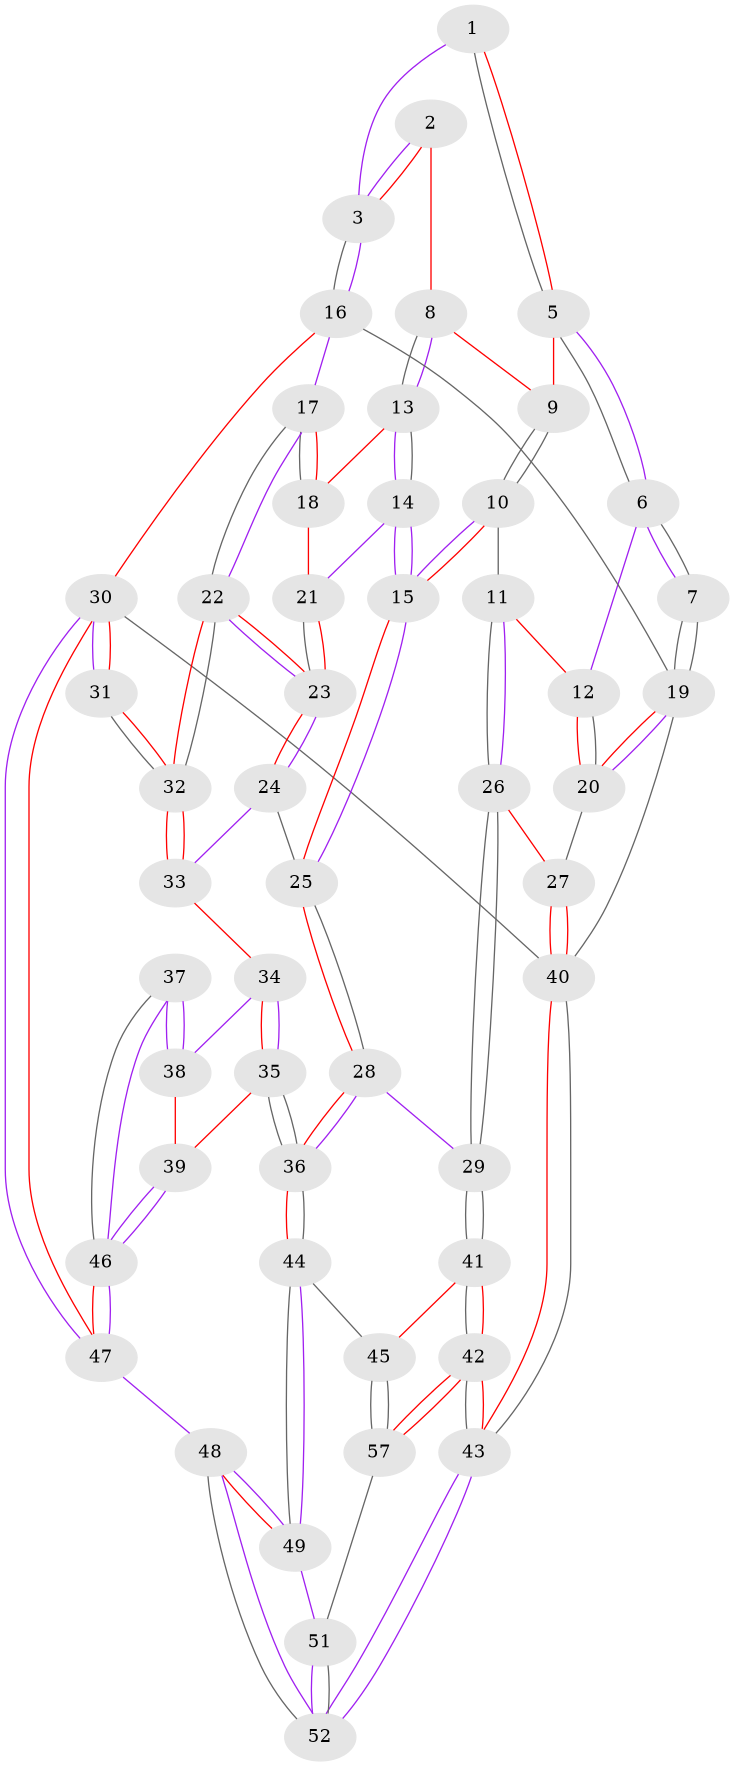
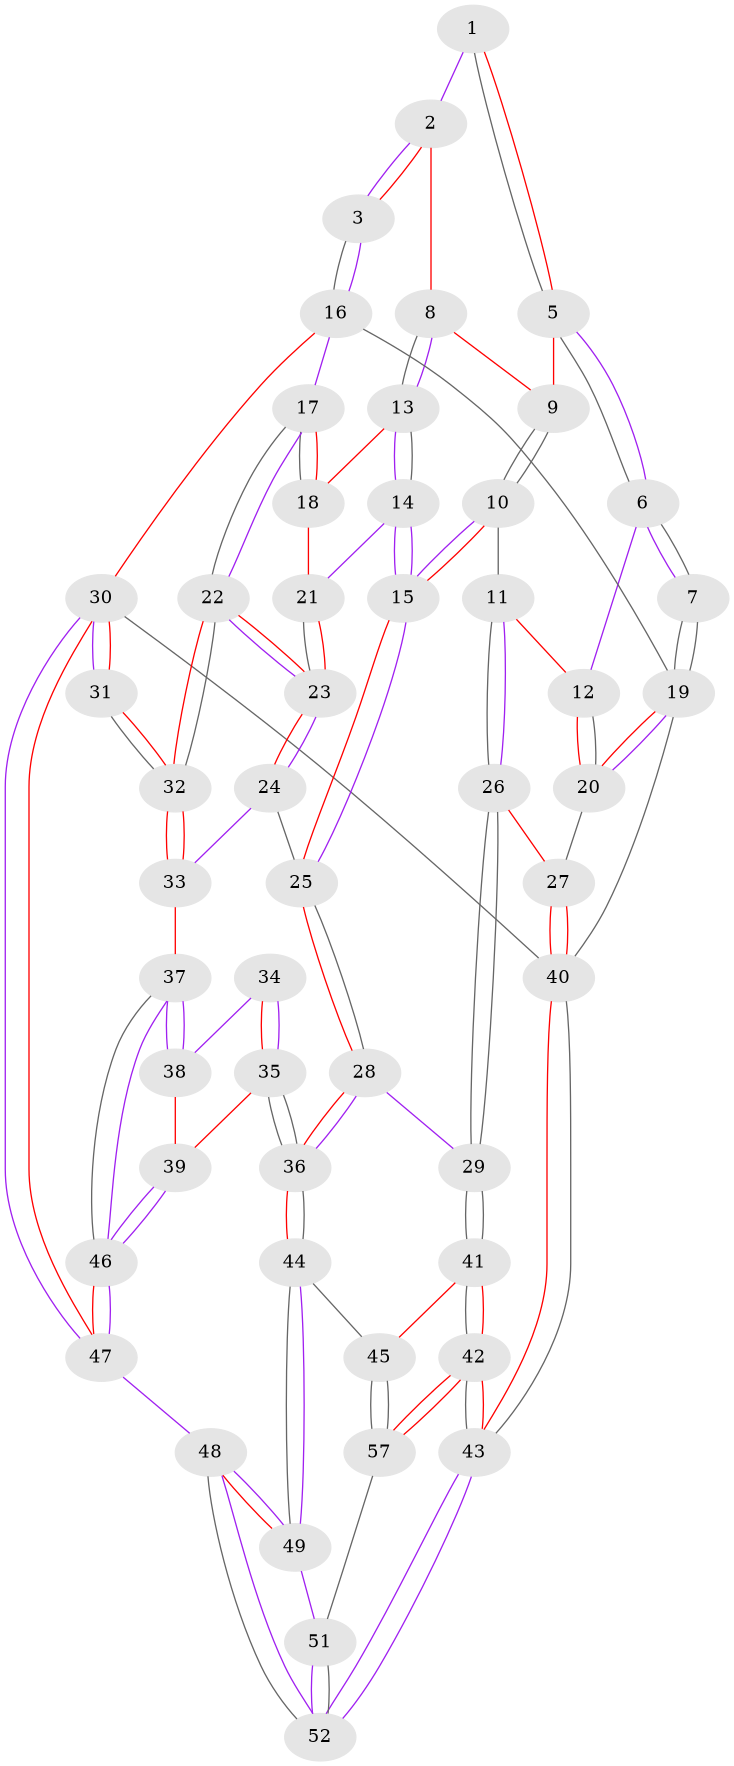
(380, 107) -> (452, 77)
(223, 930) -> (175, 931)
